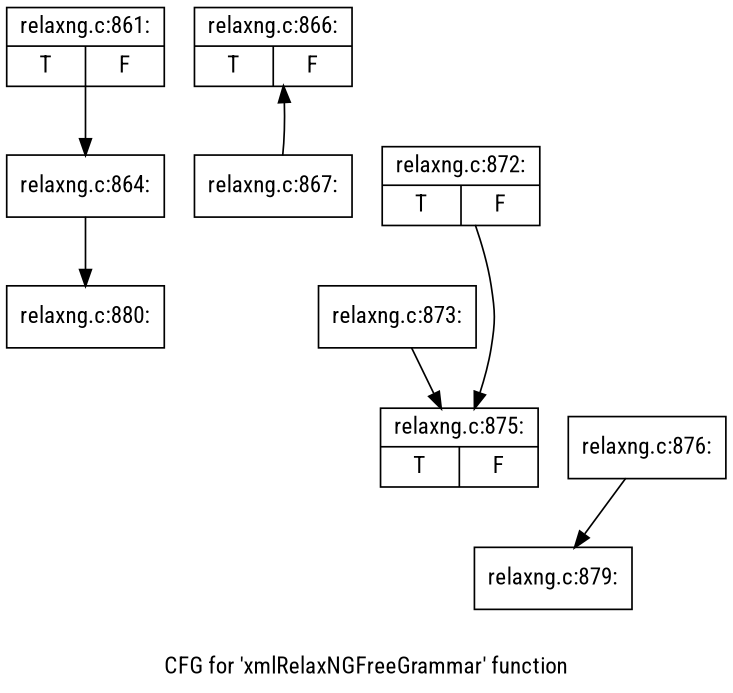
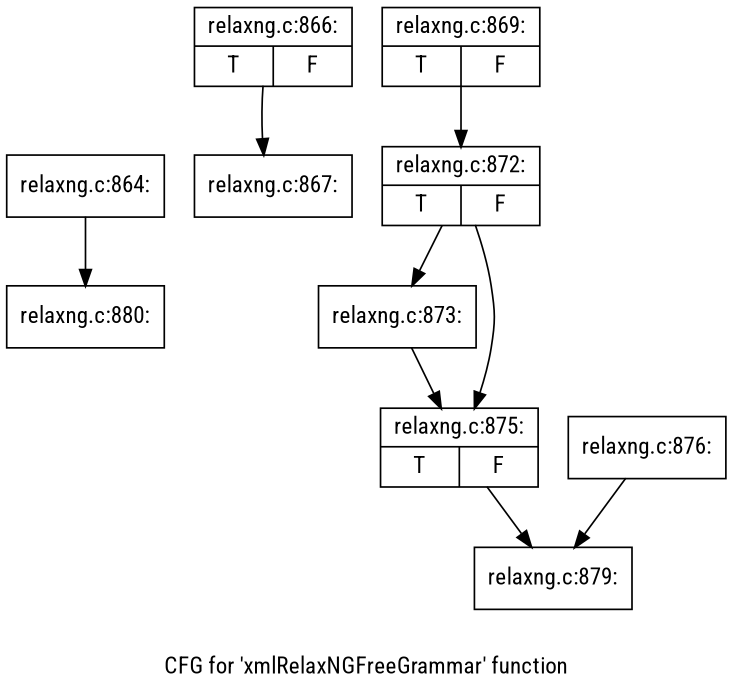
(85, 47) -> none
none -> (461, 47)
(284, 129) -> (262, 112)
none -> (431, 248)
none -> (504, 510)
